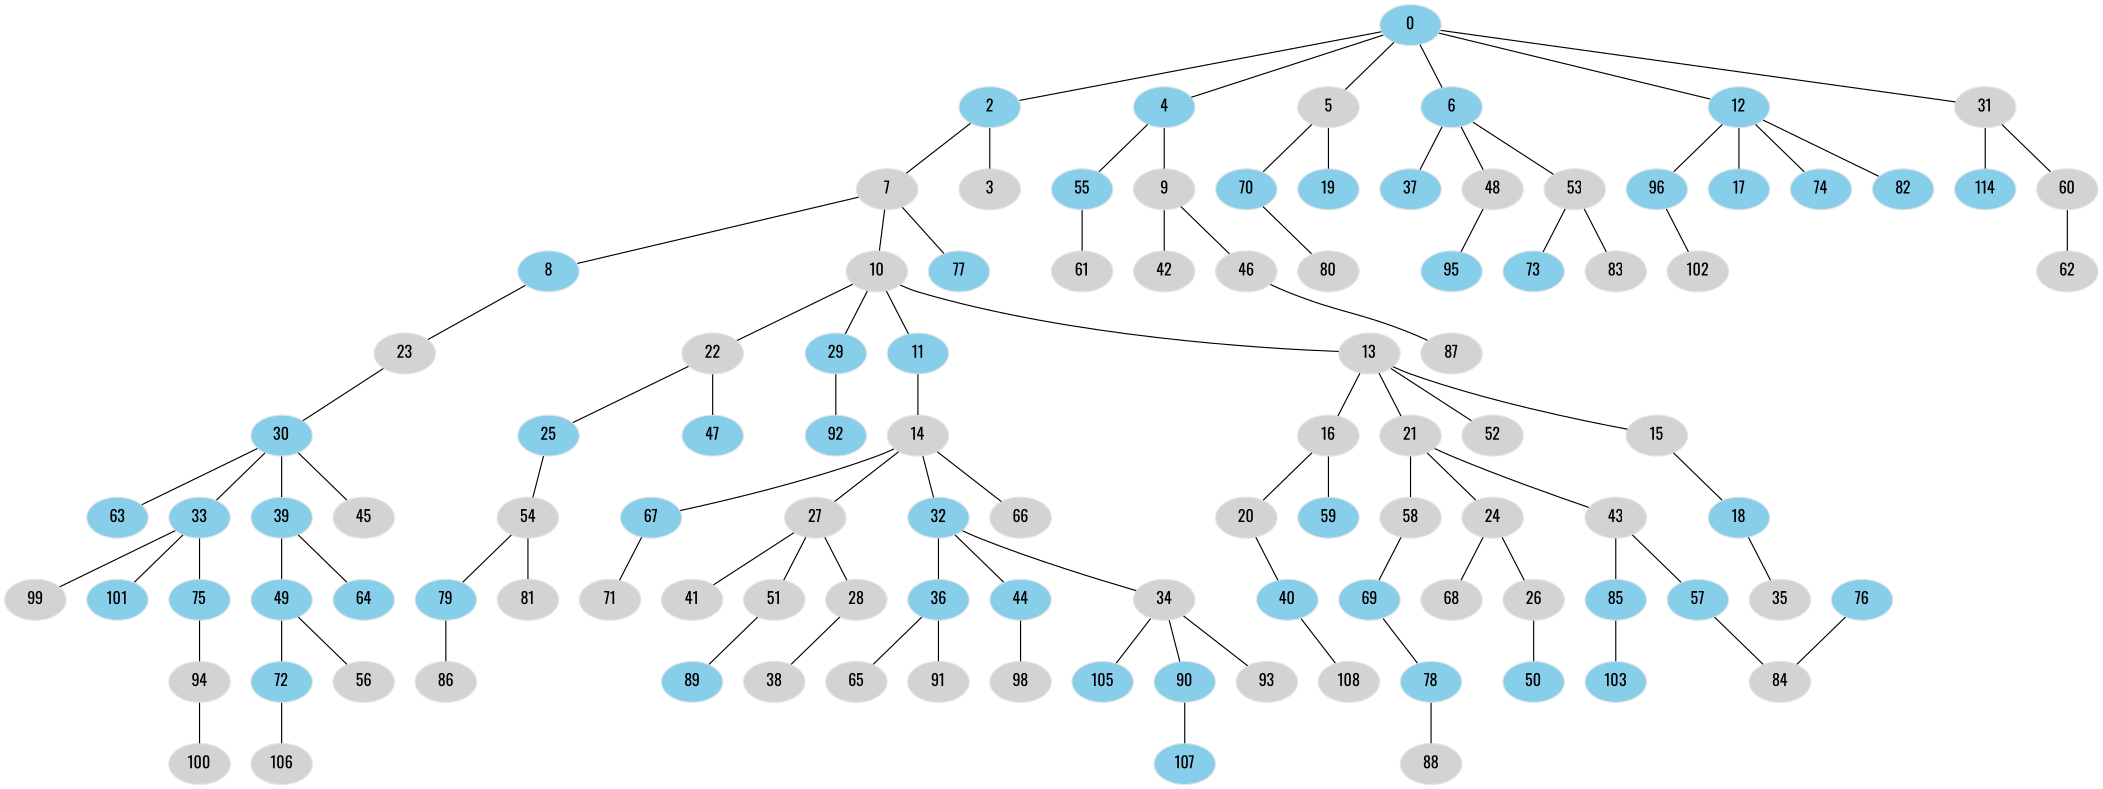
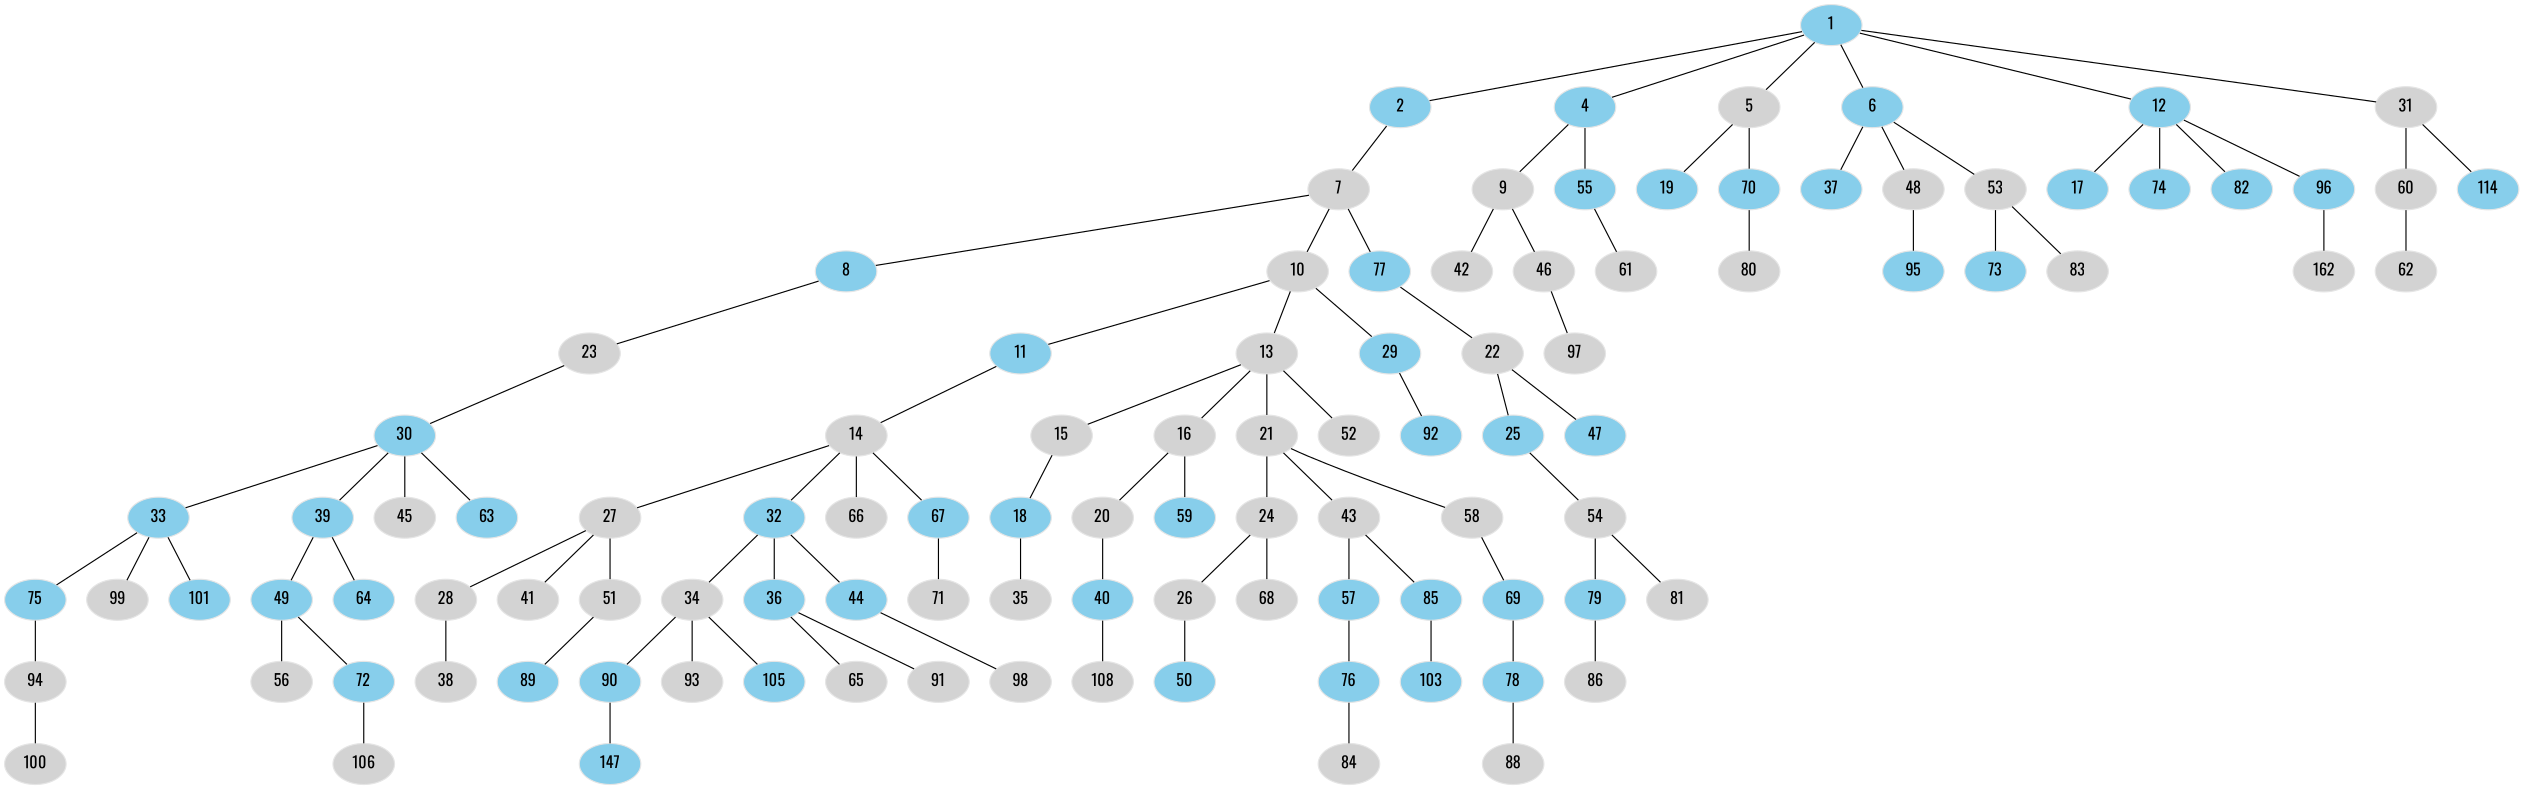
(1411, 25) -> (1831, 25)
(990, 189) -> none
(1698, 271) -> (2324, 271)
(795, 312) -> (1436, 313)
(1452, 353) -> (1575, 353)
(1739, 641) -> (1349, 641)
(1185, 764) -> (610, 764)
